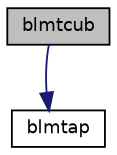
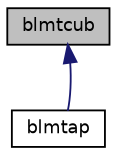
(46, 69) -> (71, 87)
